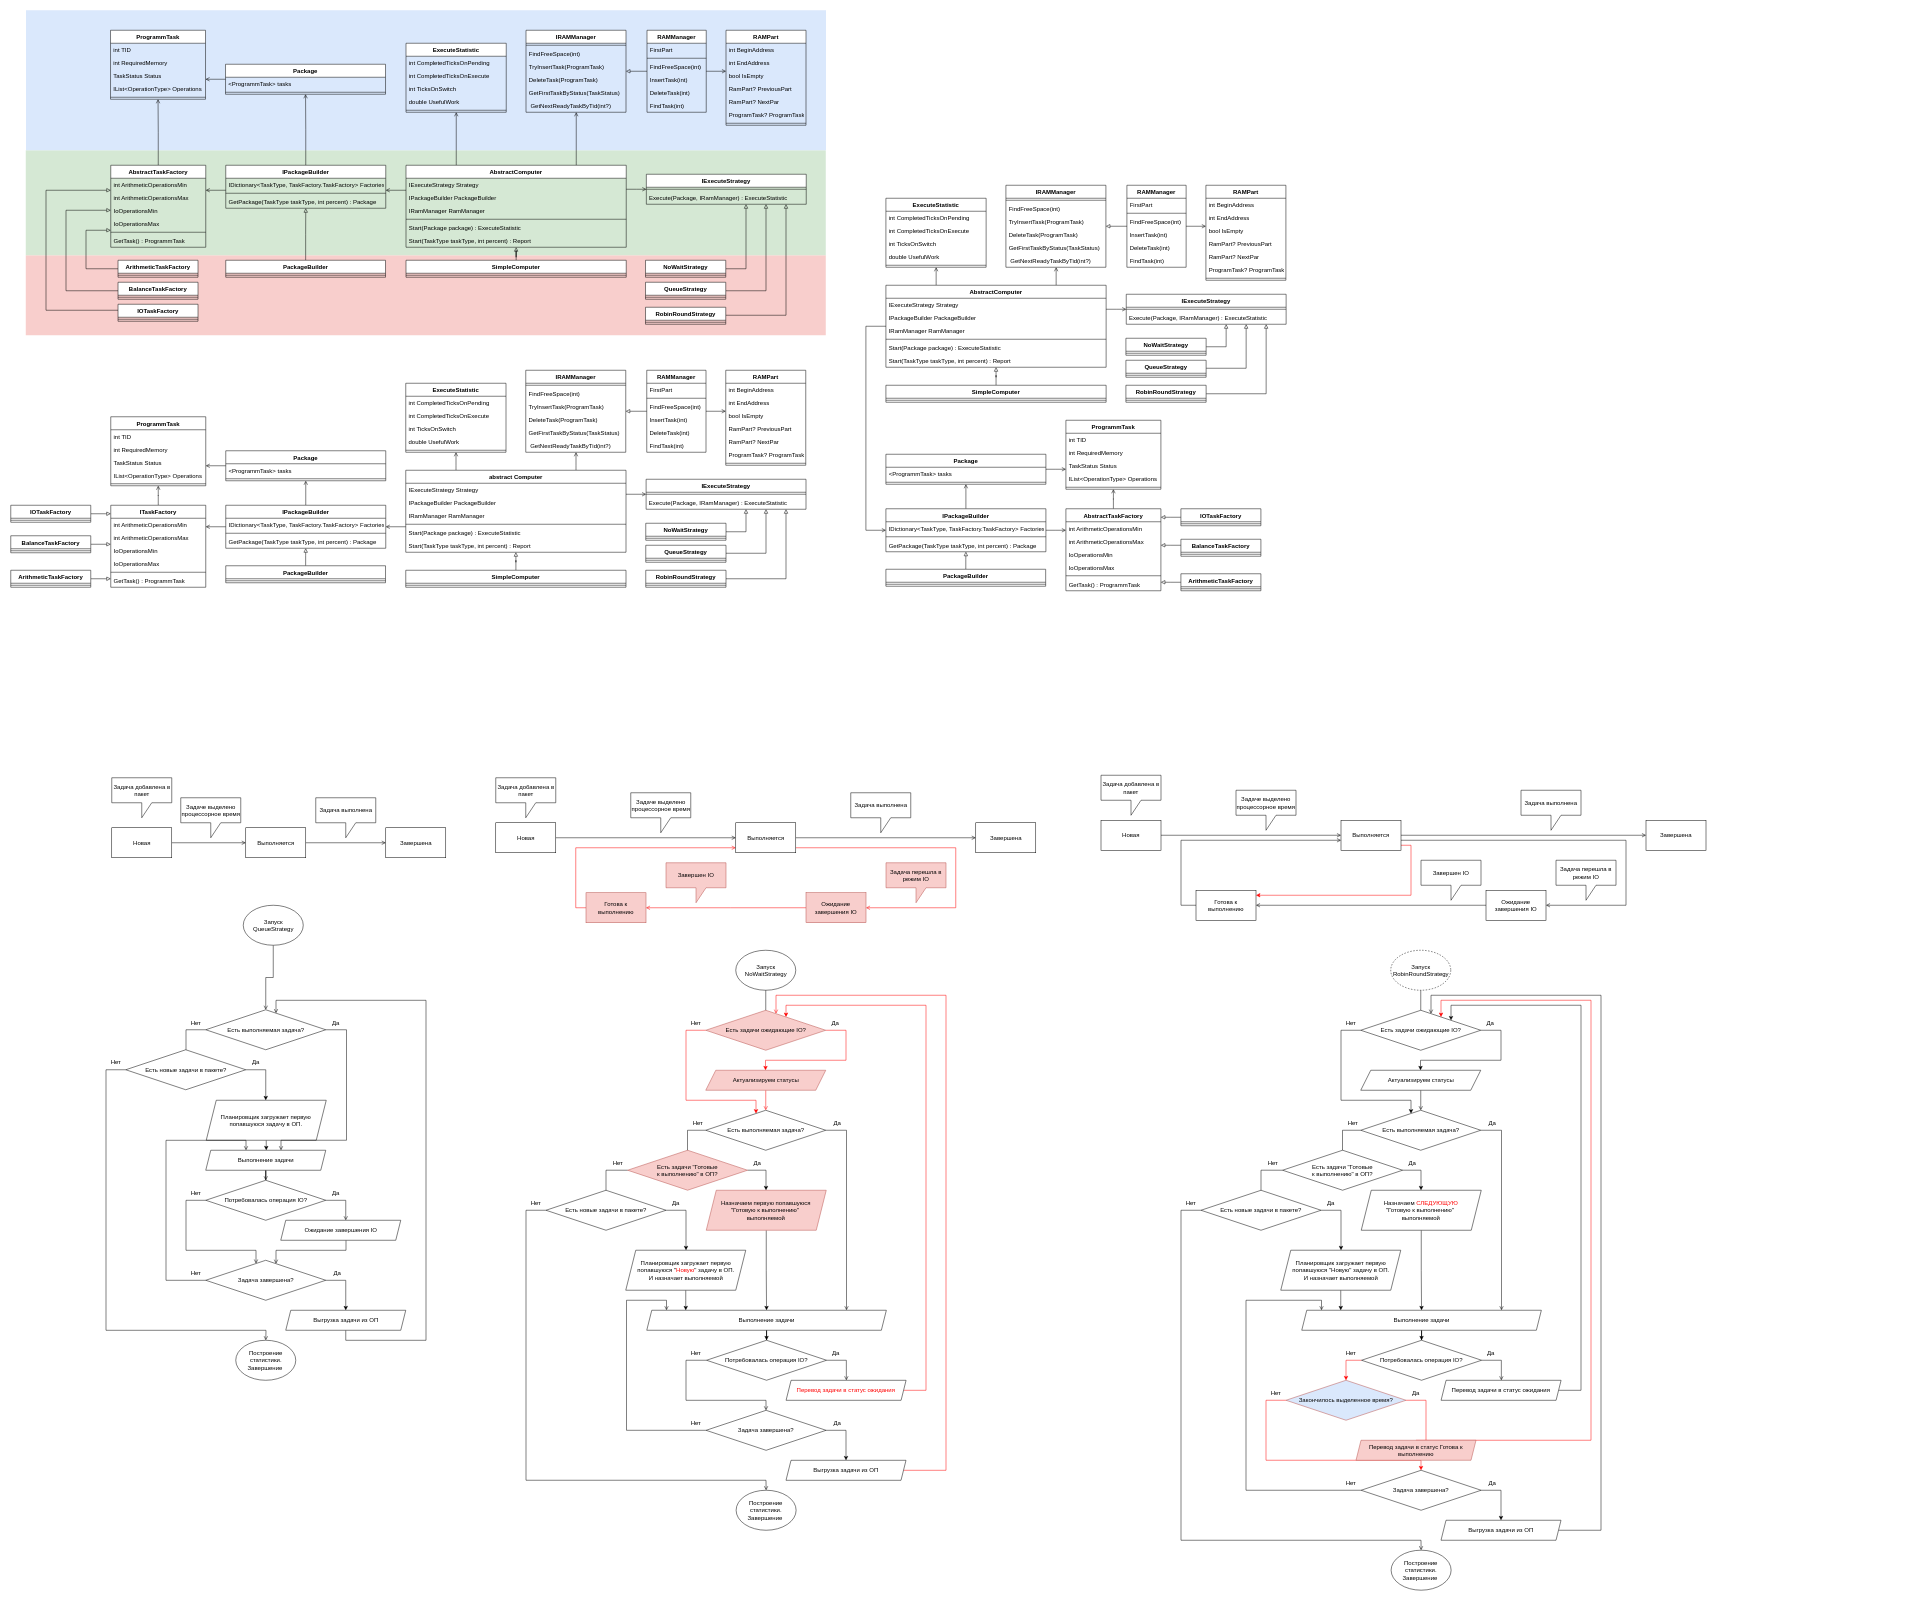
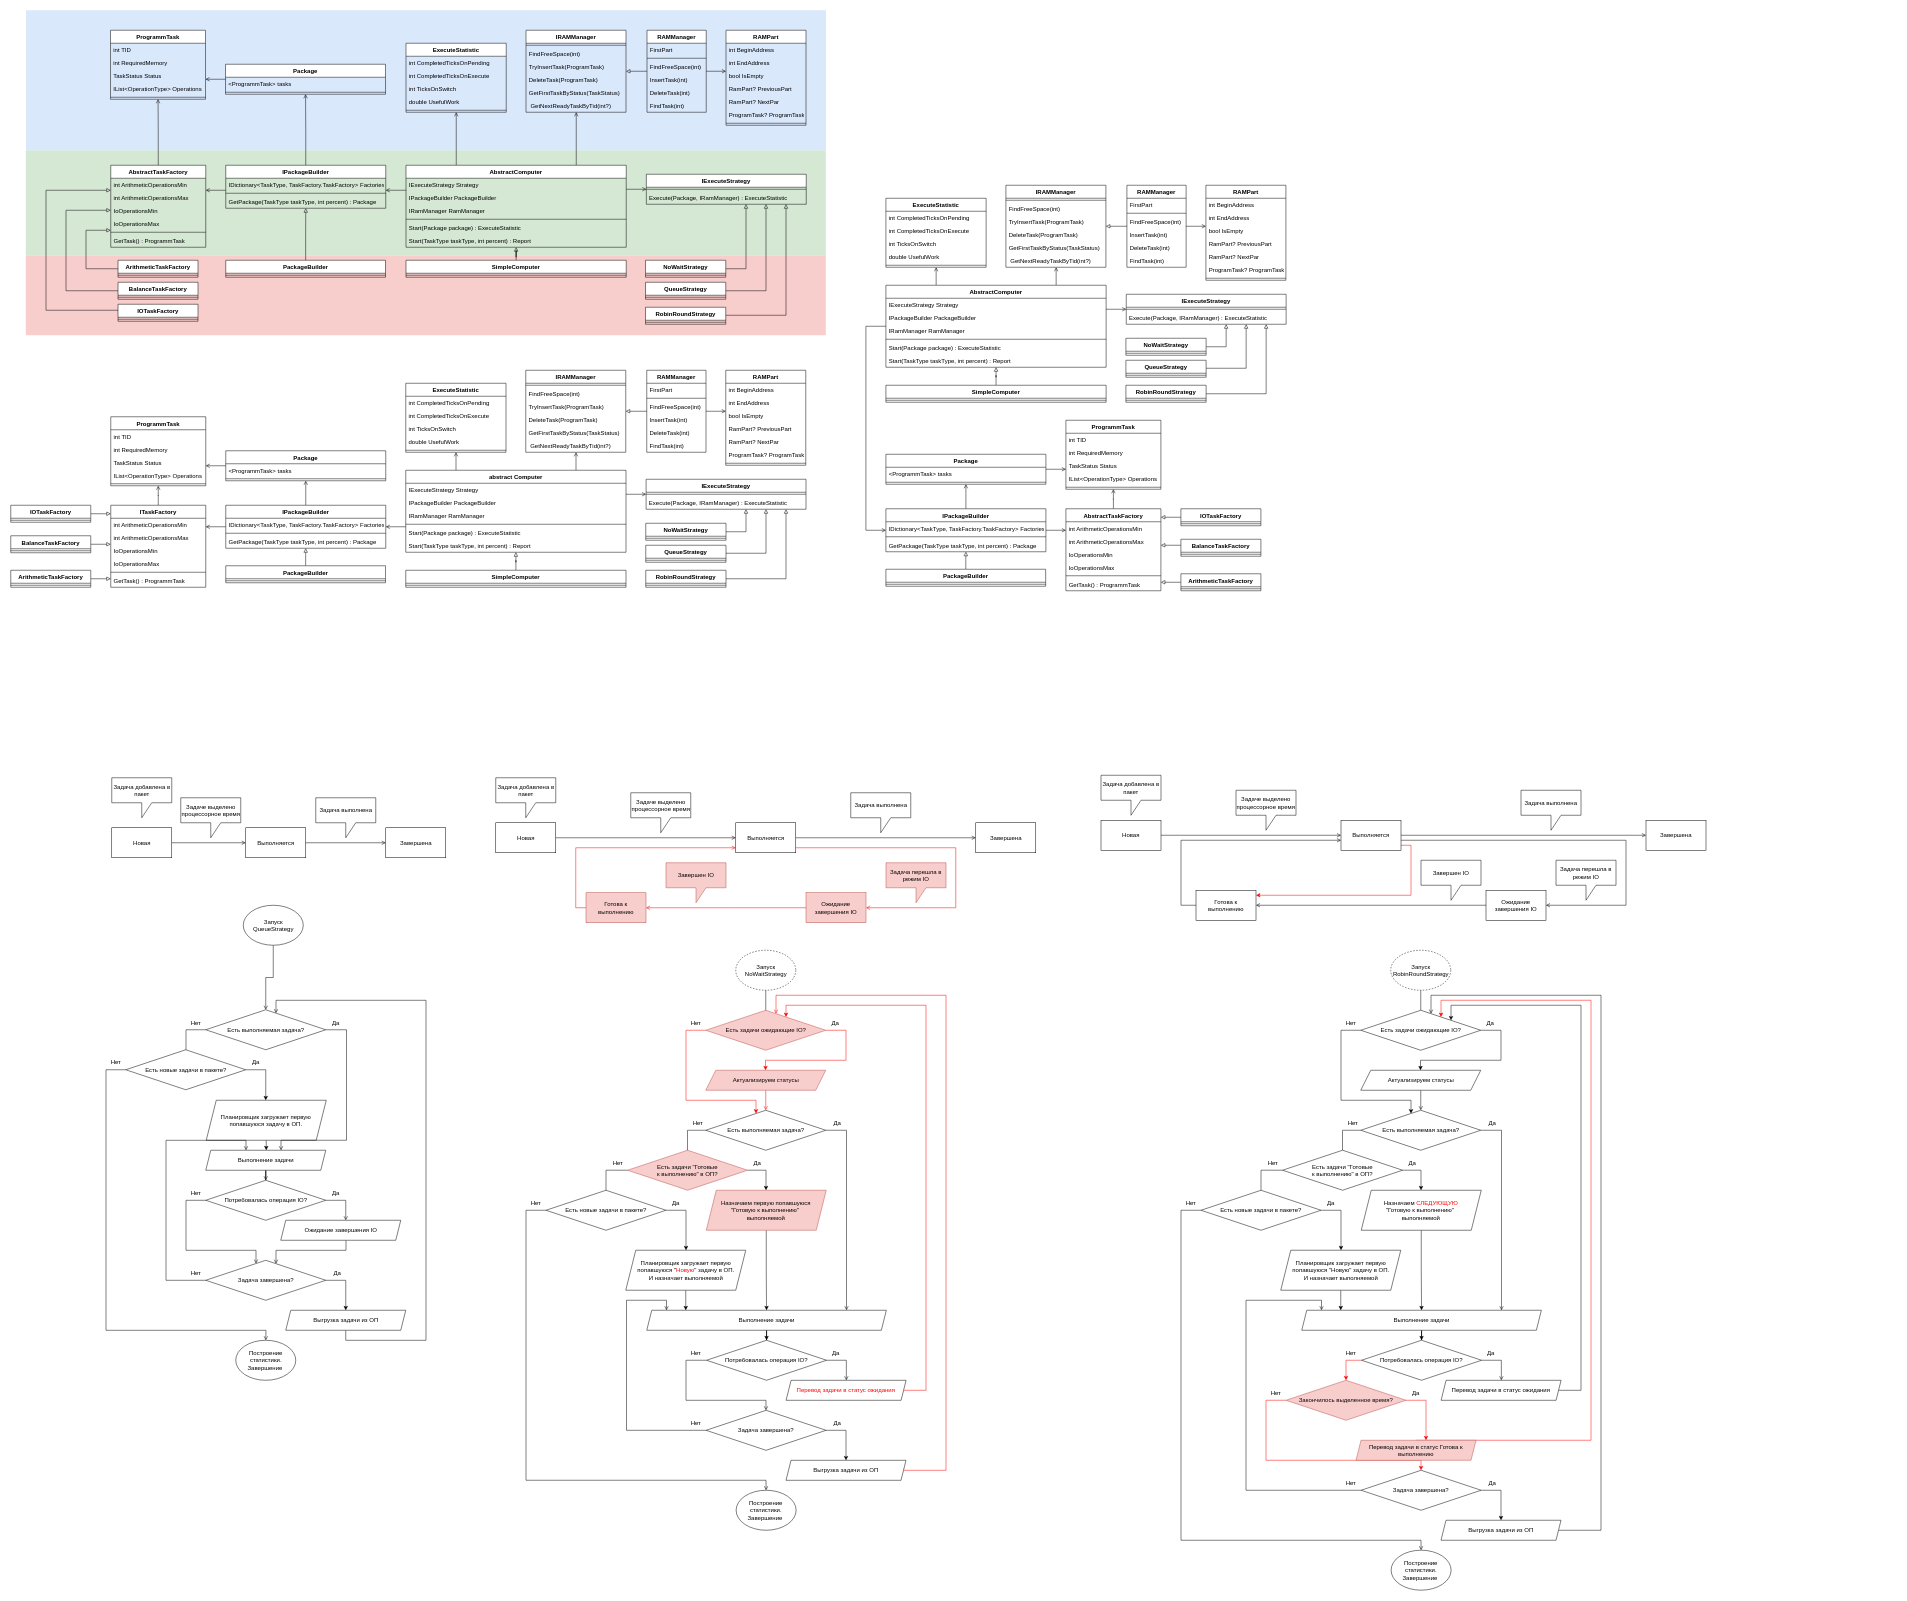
(766, 970) -> (766, 970)
(1346, 1400) -> (1346, 1400)
(1426, 1436) -> (1426, 1435)
